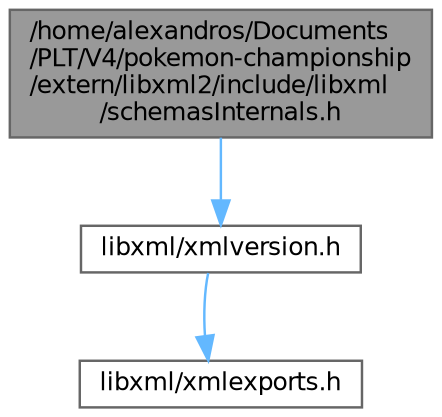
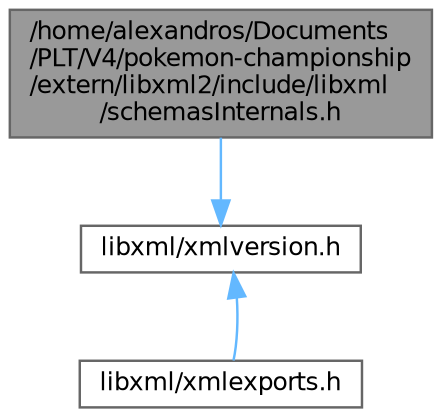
(205, 304) -> (237, 329)
